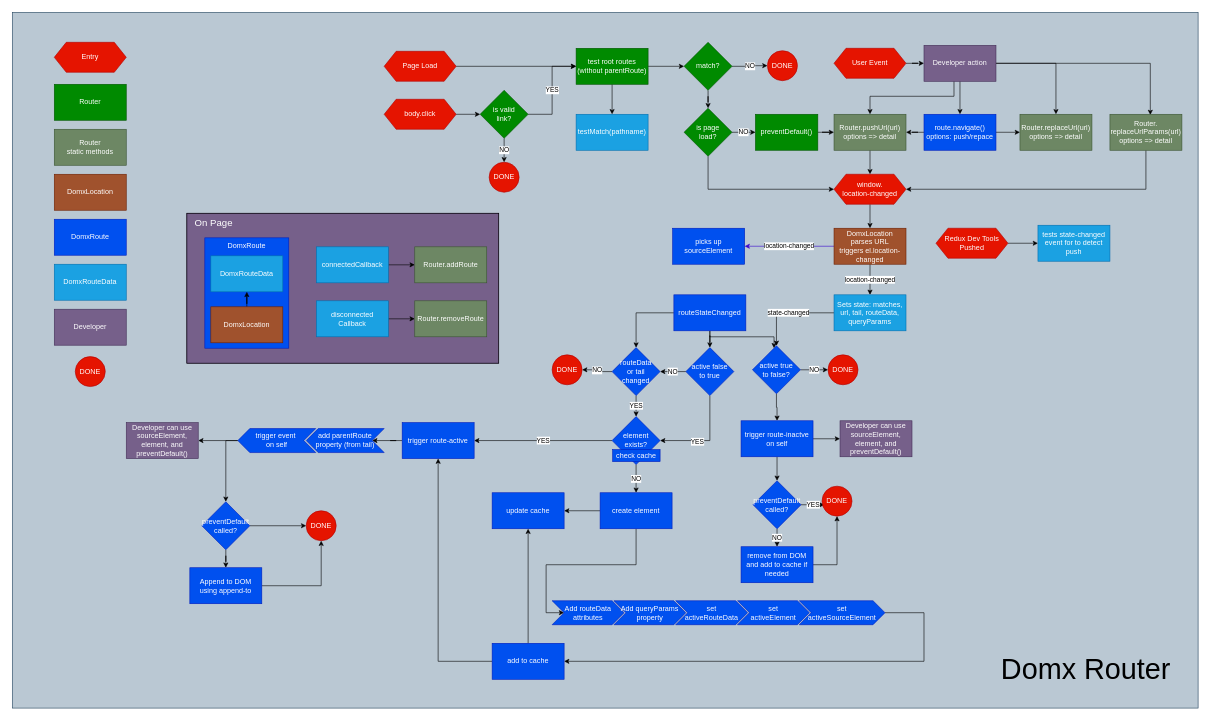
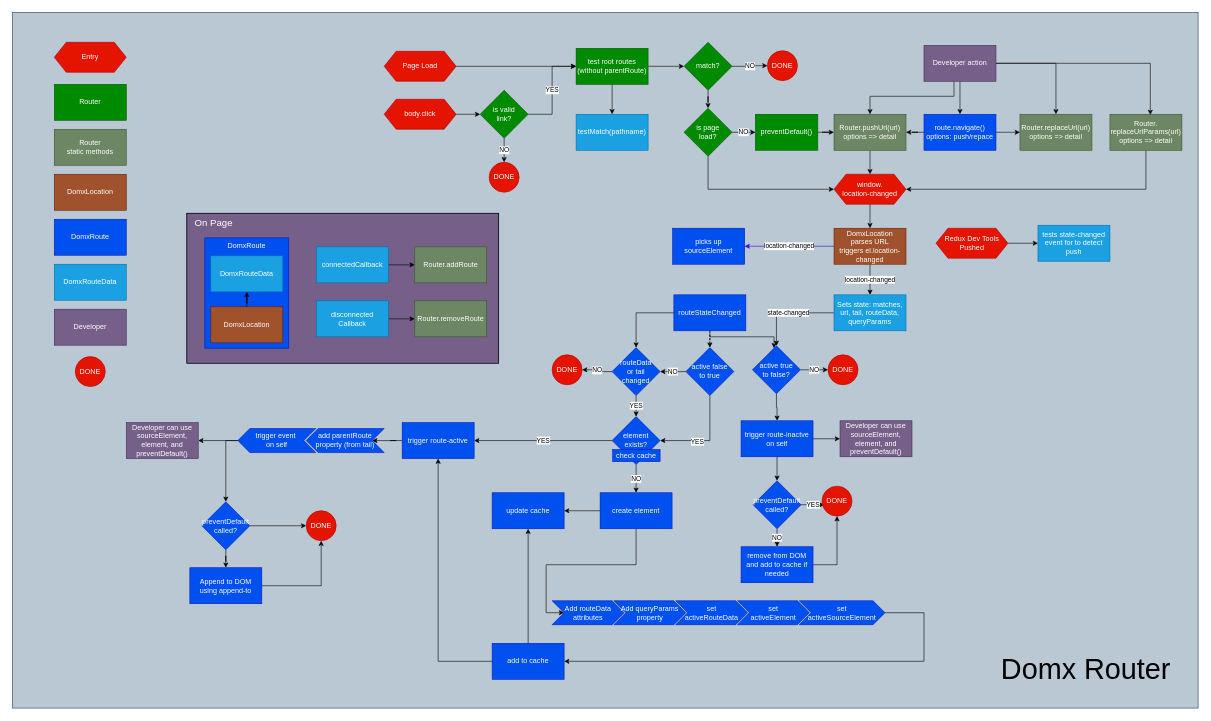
(870, 63) -> none
(917, 63) -> none
(710, 339) -> (710, 339)
